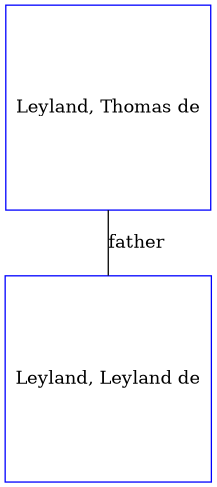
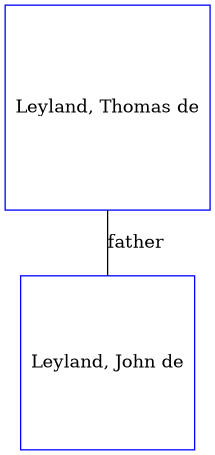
(108, 379) -> (108, 363)
